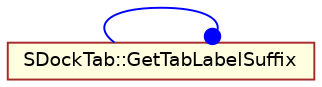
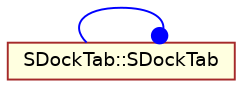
(161, 61) -> (121, 61)
